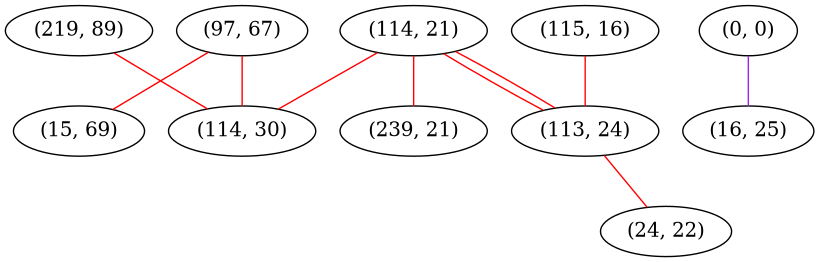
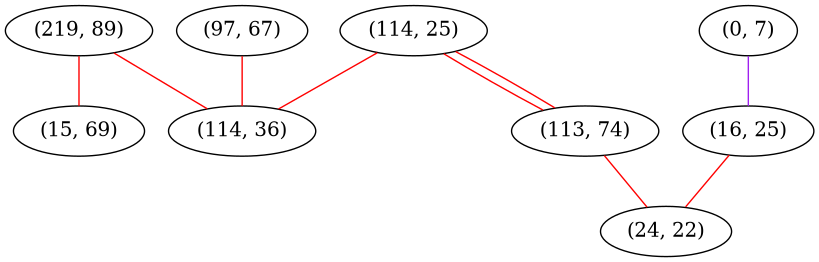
(414, 31) -> (414, 31)
(585, 31) -> none
(748, 31) -> (748, 31)
(170, 75) -> (79, 81)
(242, 131) -> (242, 131)
(414, 131) -> none
(585, 131) -> (585, 131)
none -> (707, 181)
